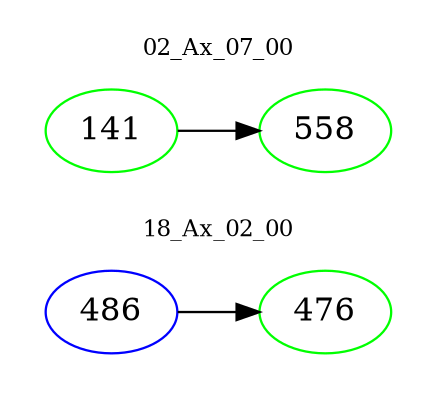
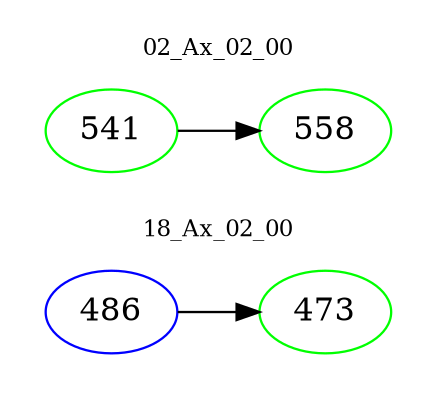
(218, 49) -> (218, 49)
(112, 131) -> (112, 131)
(325, 312) -> (325, 312)
